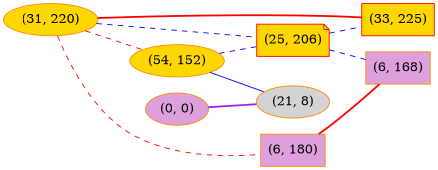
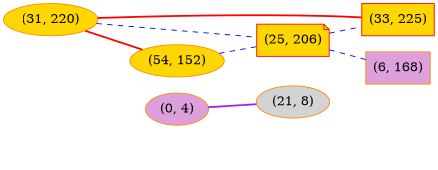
(114, 40) -> (114, 40)
(237, 82) -> none
(177, 109) -> (177, 109)
(293, 150) -> none
